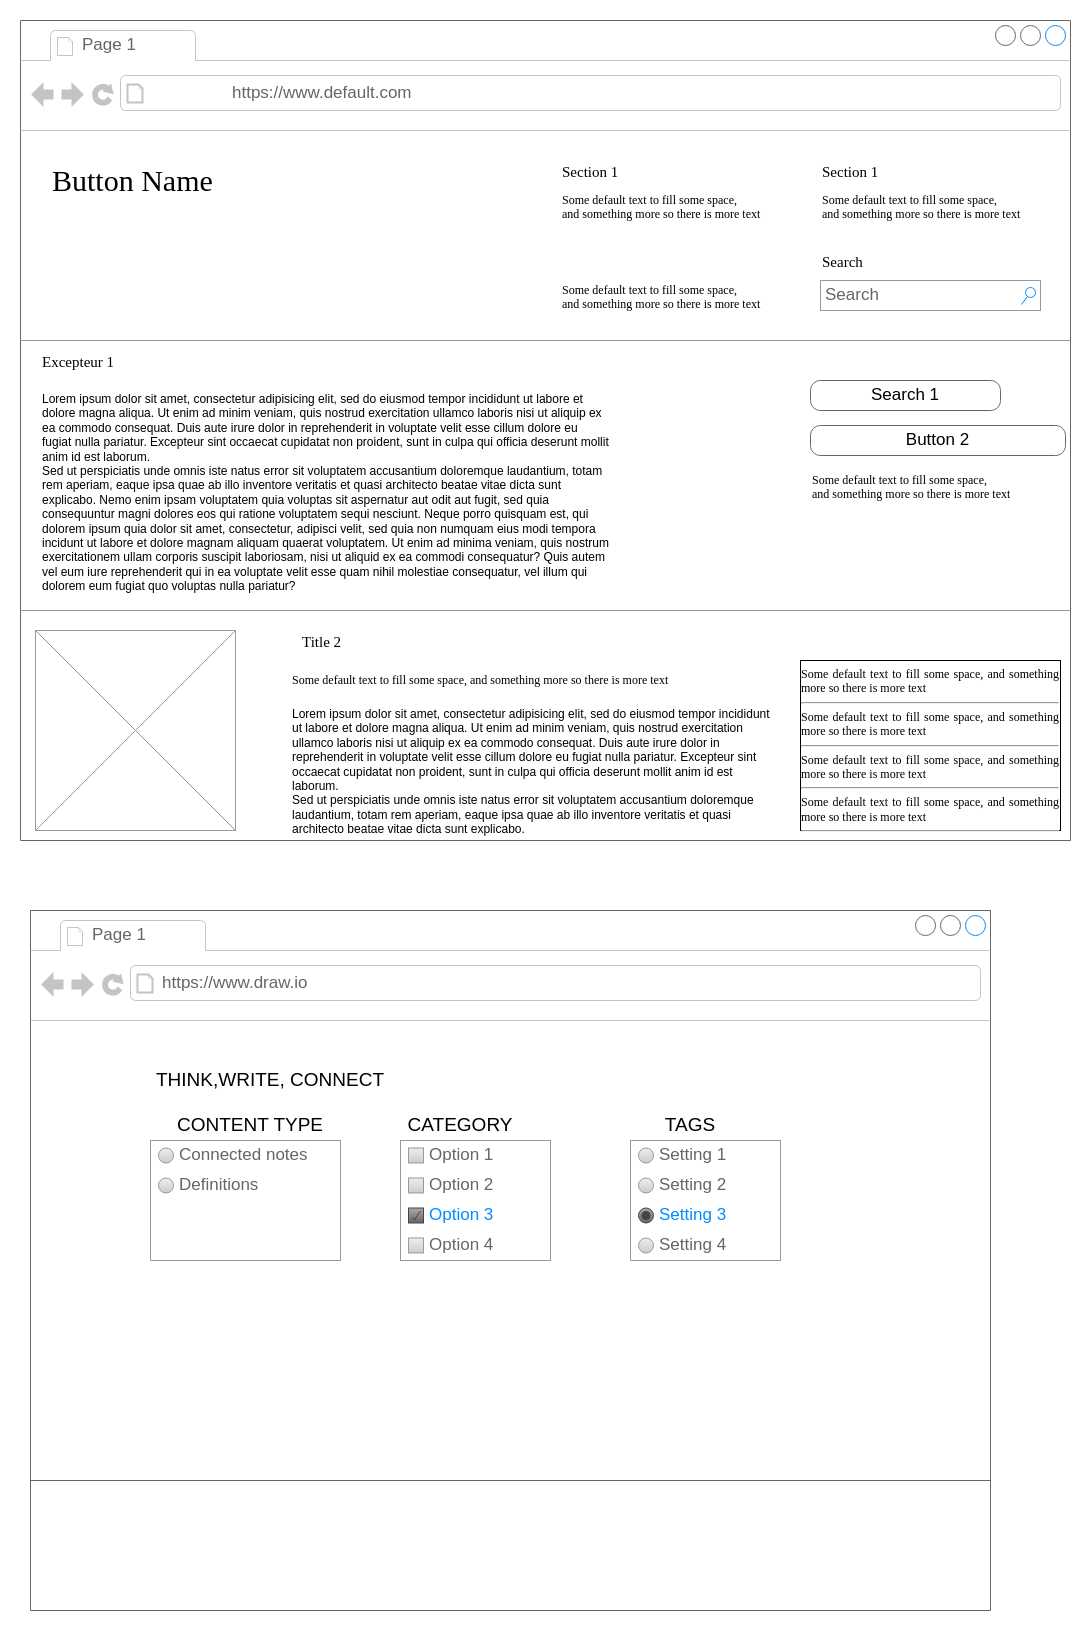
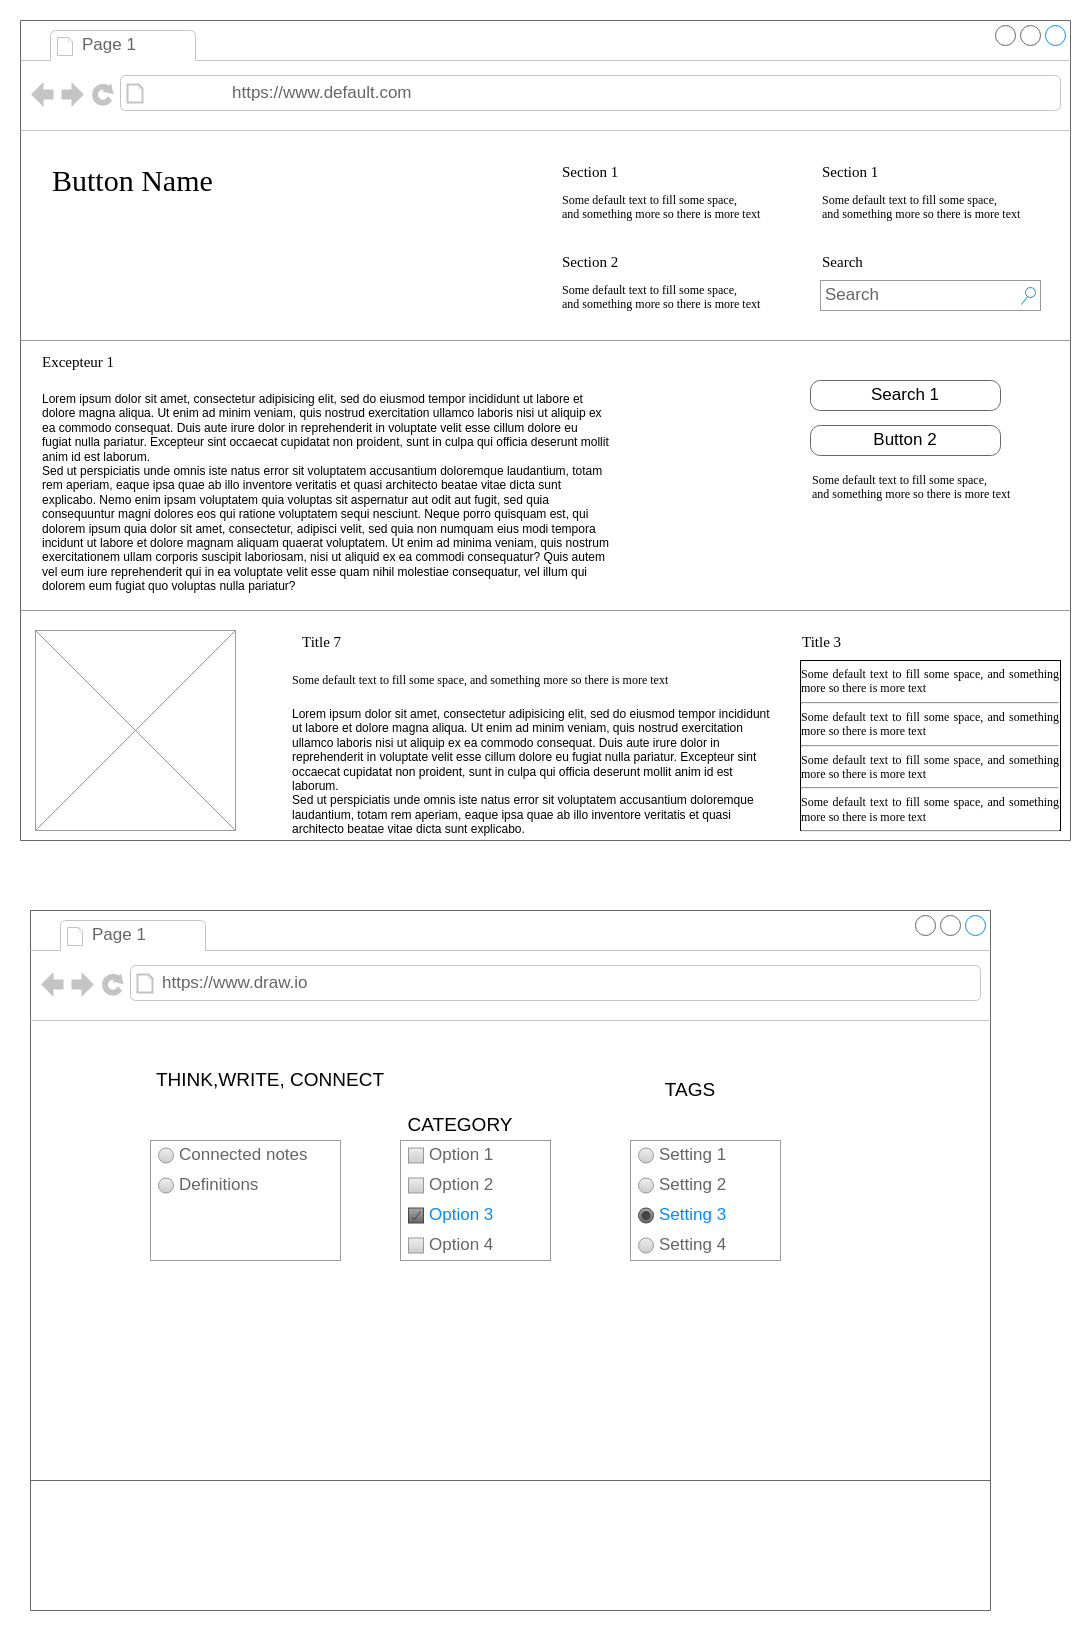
none -> (646, 266)
(938, 441) -> (906, 441)
(326, 643) -> (326, 643)
none -> (886, 646)
(251, 1126) -> none
(691, 1126) -> (691, 1091)
